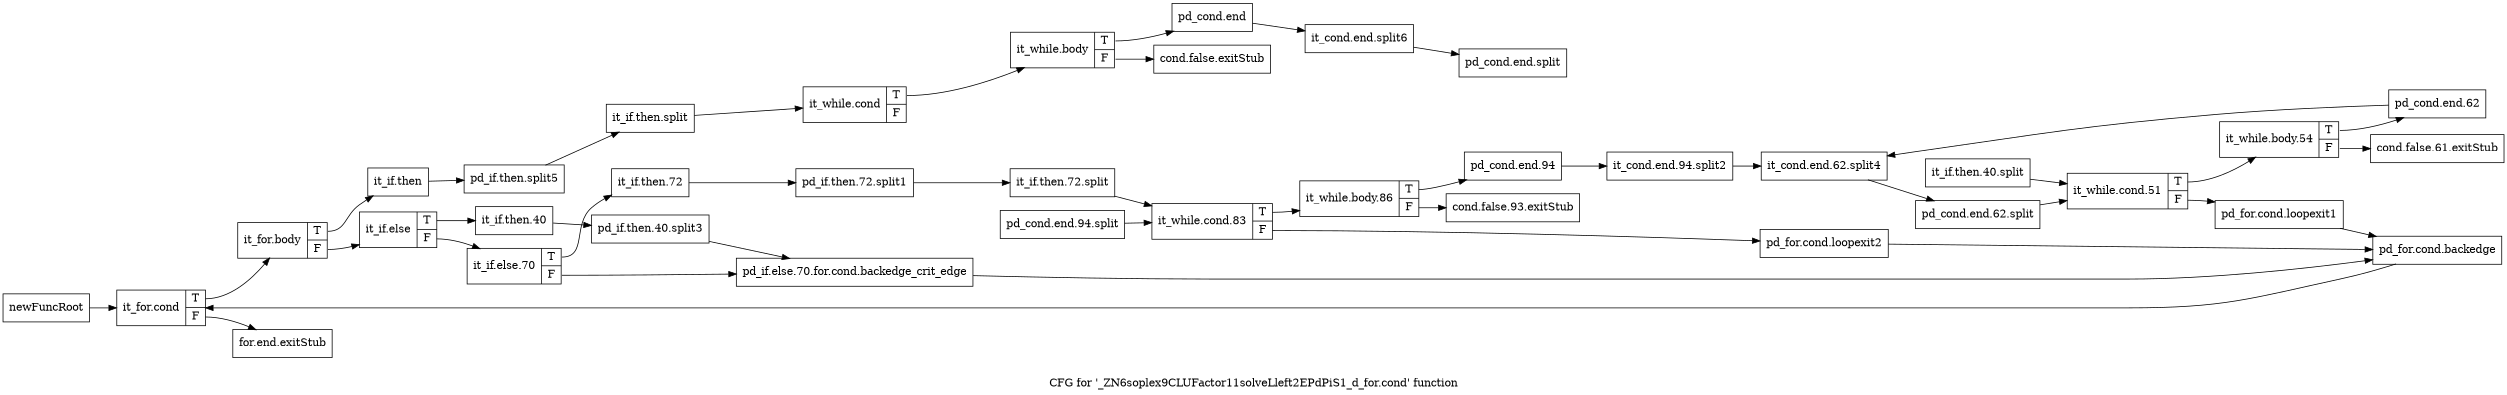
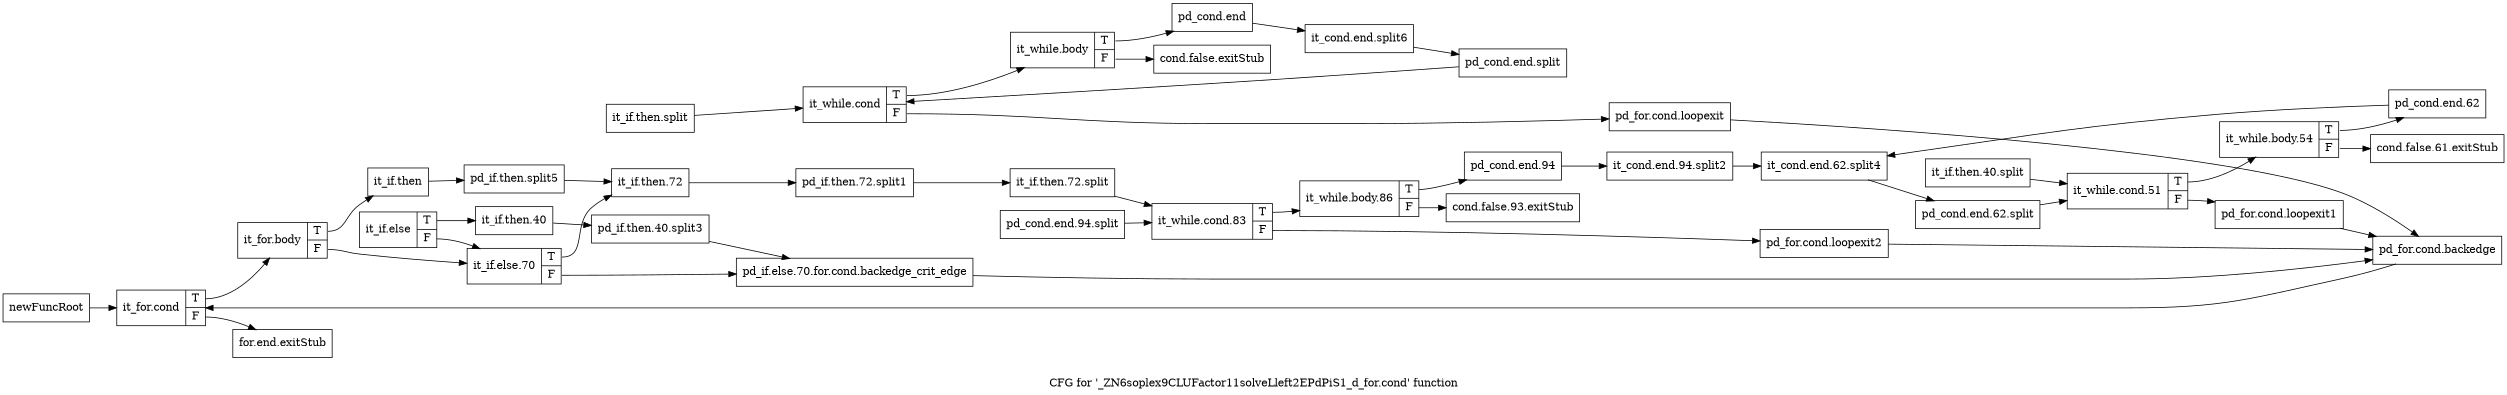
none -> (1186, 85)
none -> (1670, 117)
(579, 150) -> (584, 181)
(340, 249) -> (393, 257)
